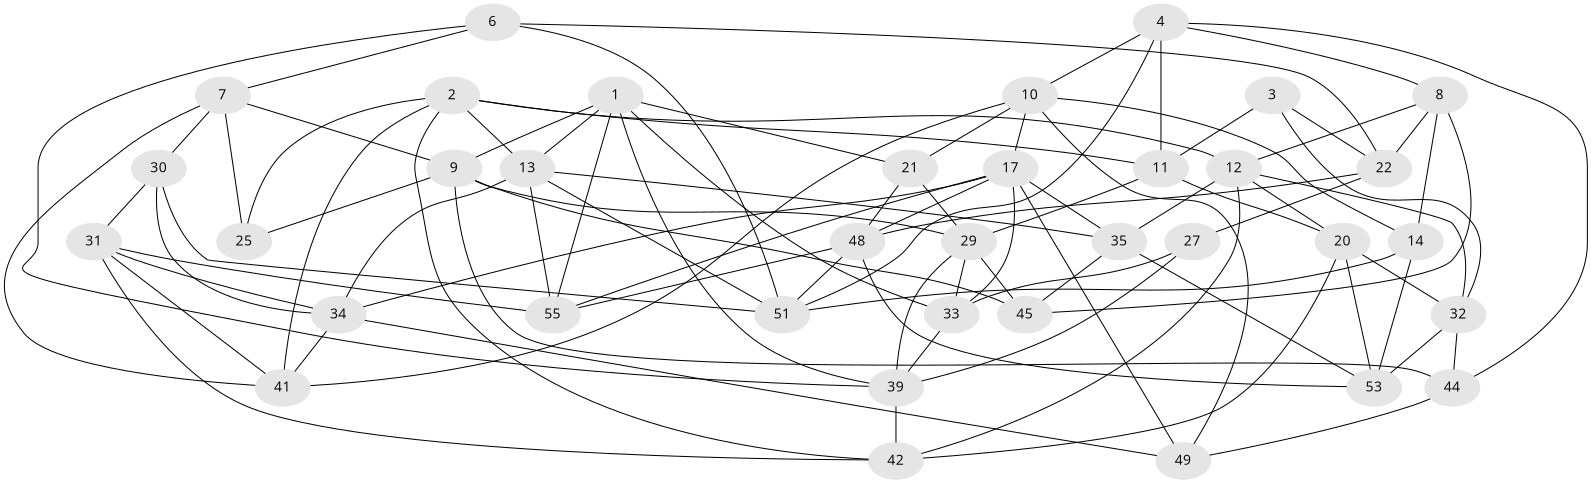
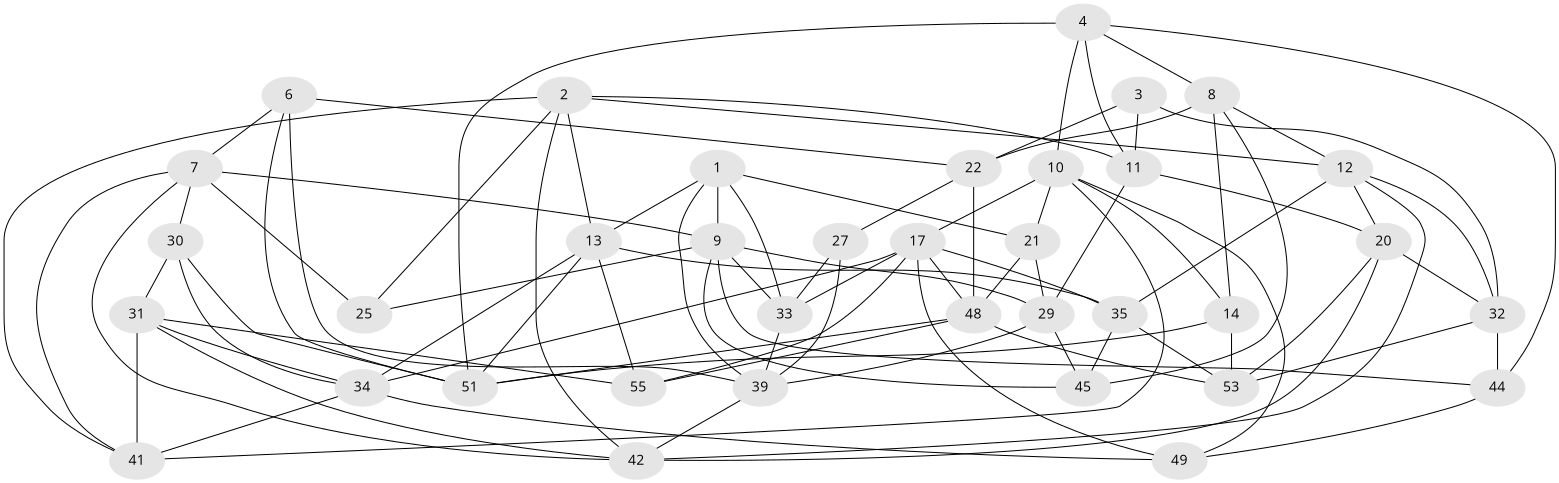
(587, 196) -> none
(960, 278) -> (751, 278)
none -> (253, 411)
